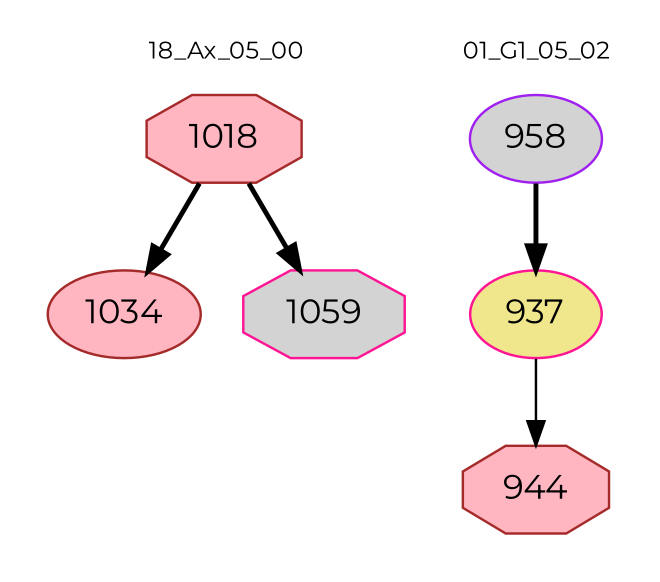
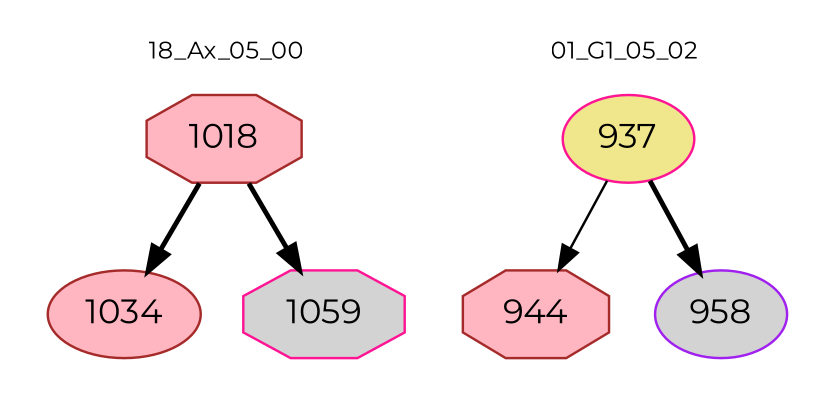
(536, 215) -> (669, 216)
